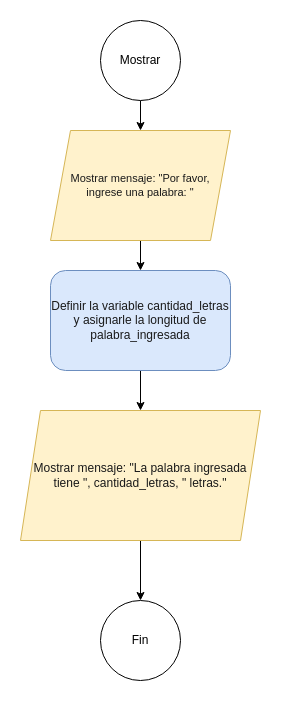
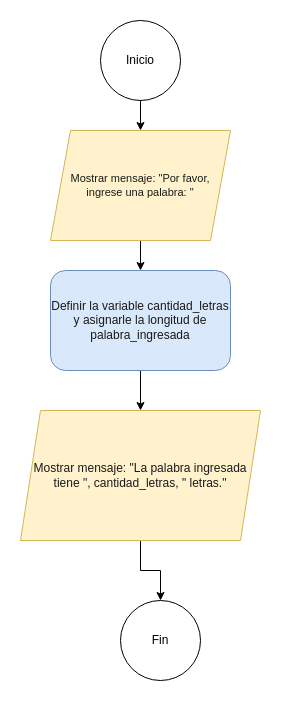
(141, 61) -> (141, 61)
(141, 641) -> (161, 641)
